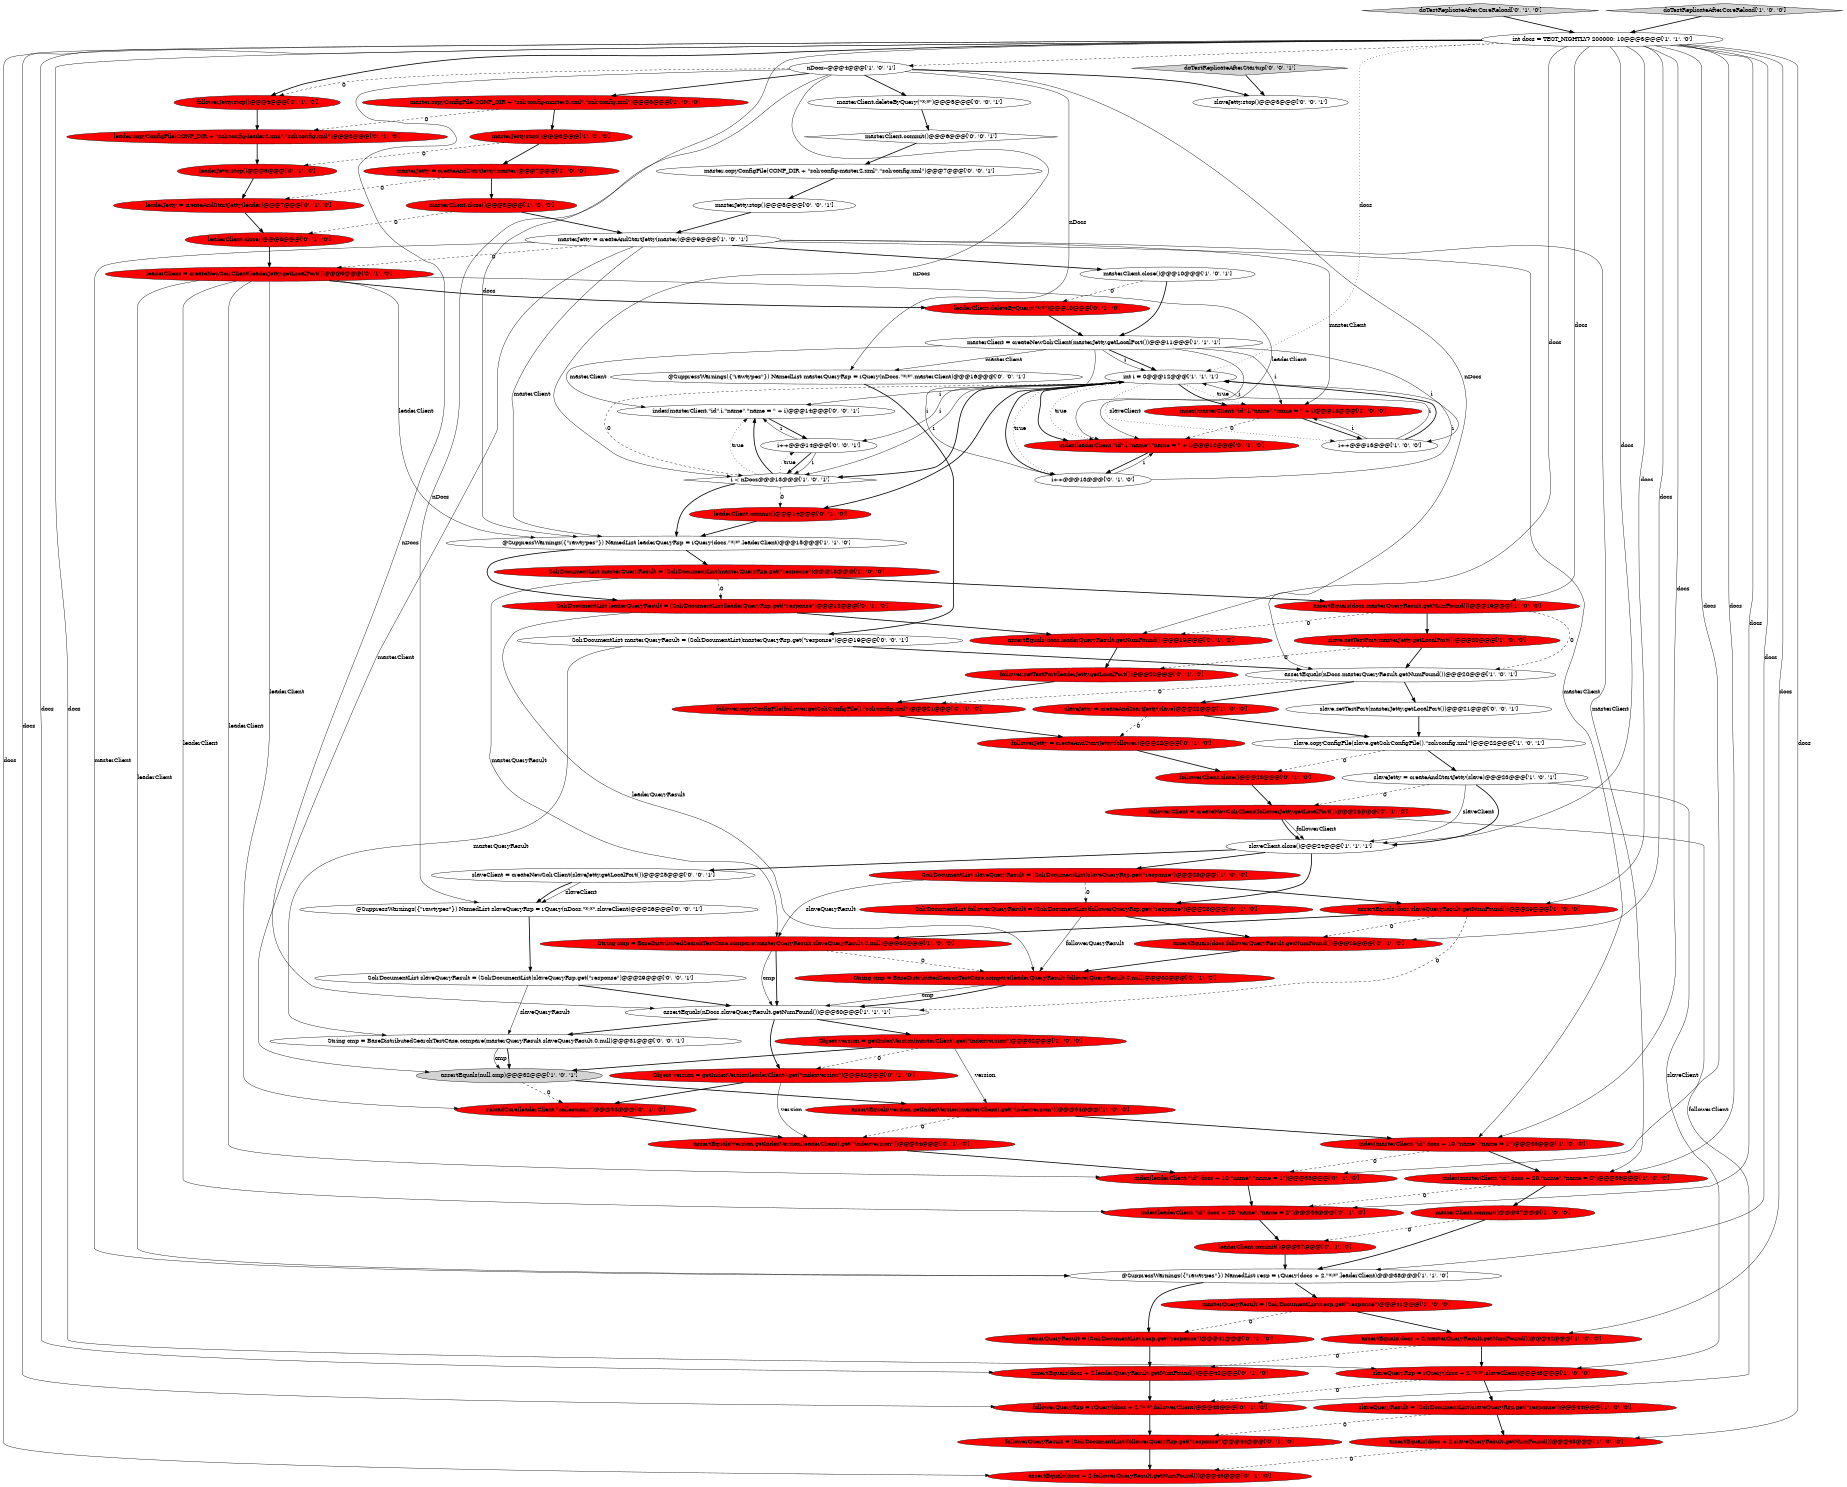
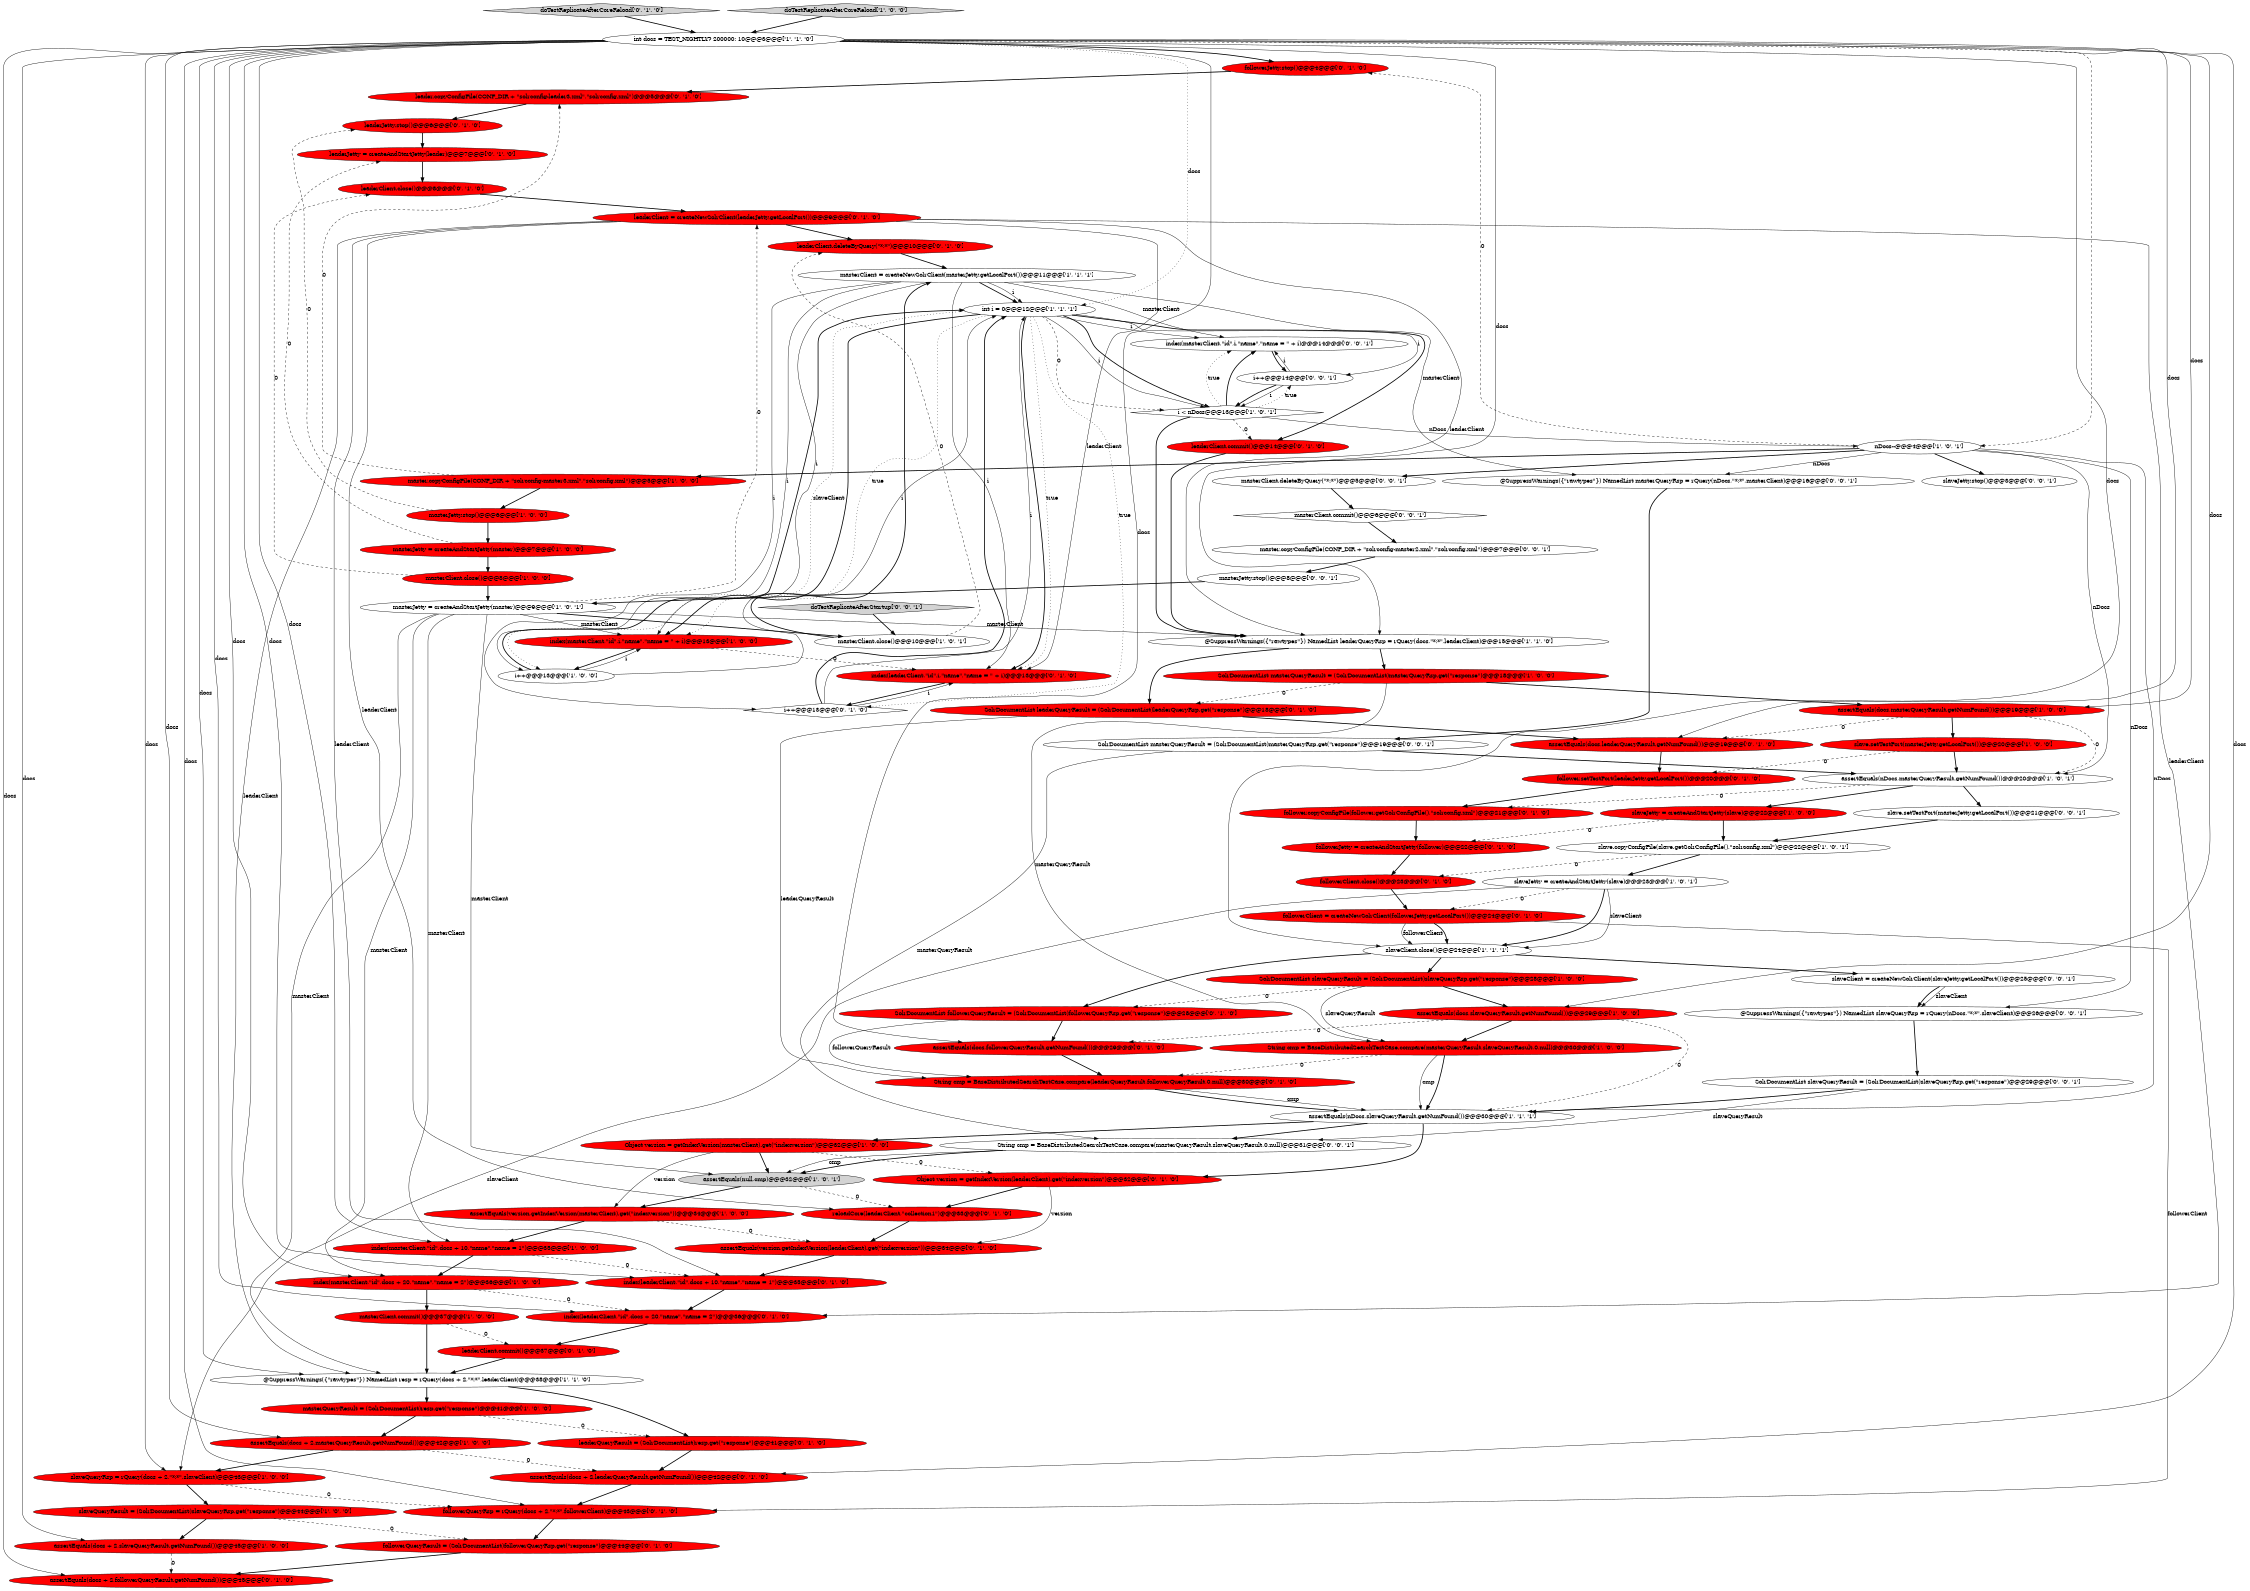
(1254, 84) -> (885, 625)
(868, 272) -> (1557, 439)
(1093, 480) -> (826, 710)
